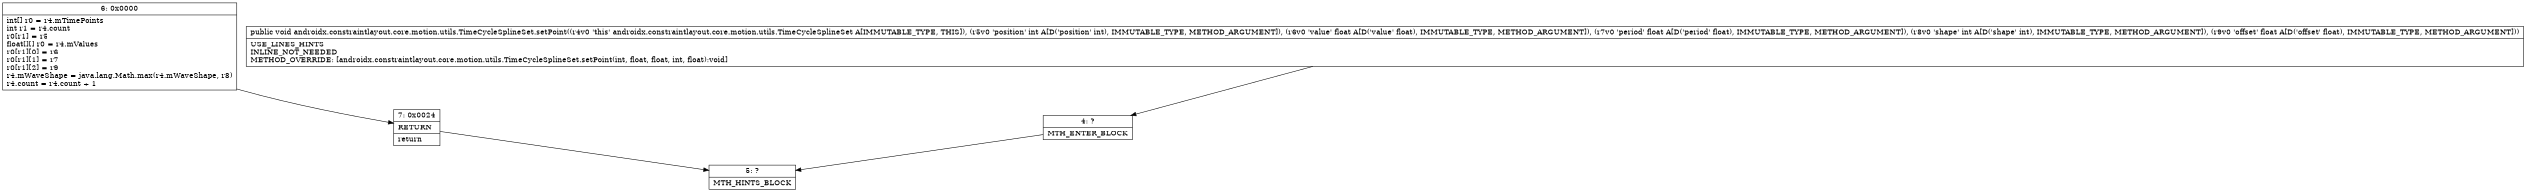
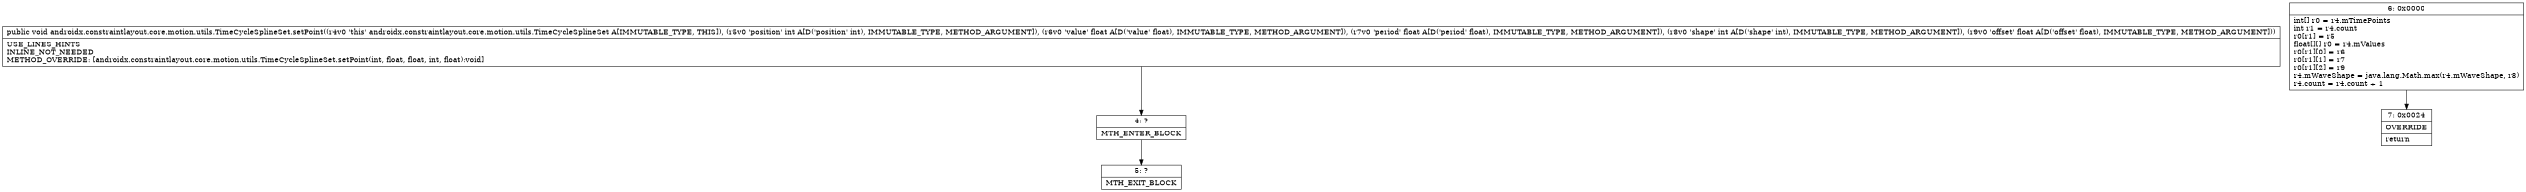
(415, 127) -> (2407, 127)
(572, 151) -> none
(752, 183) -> (1141, 183)
